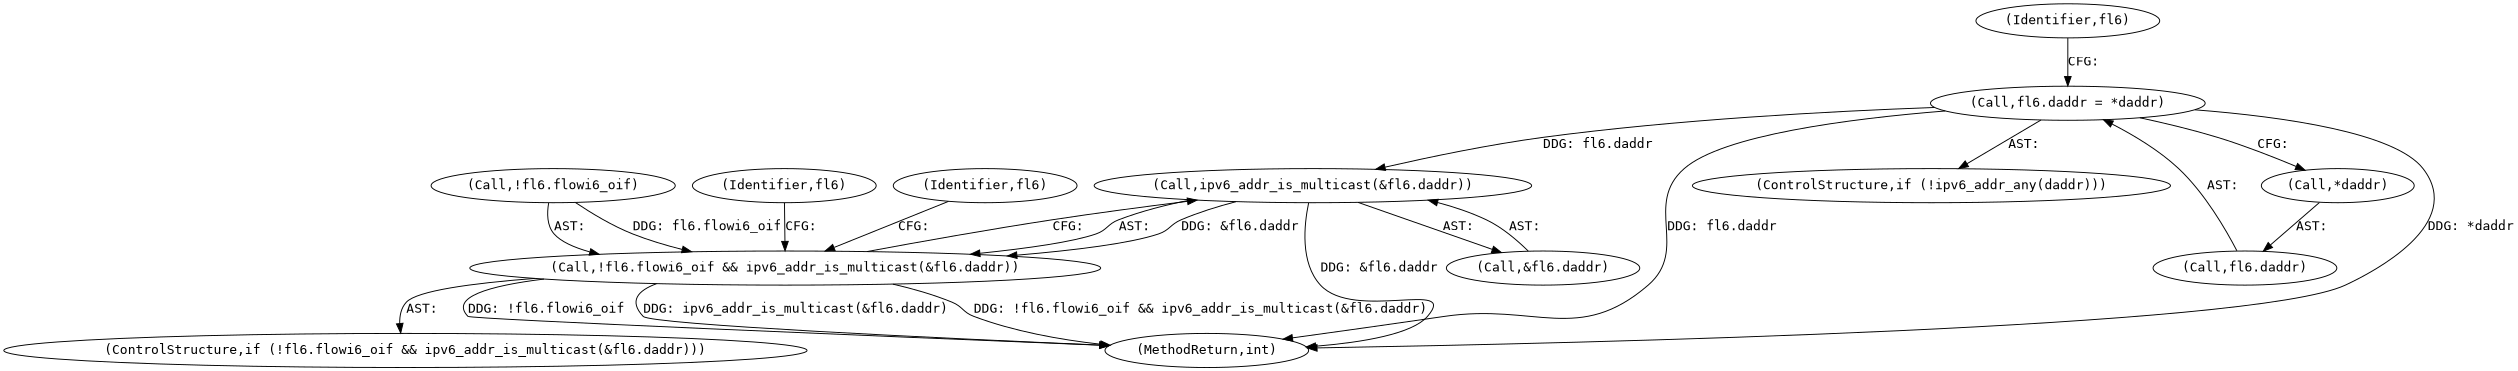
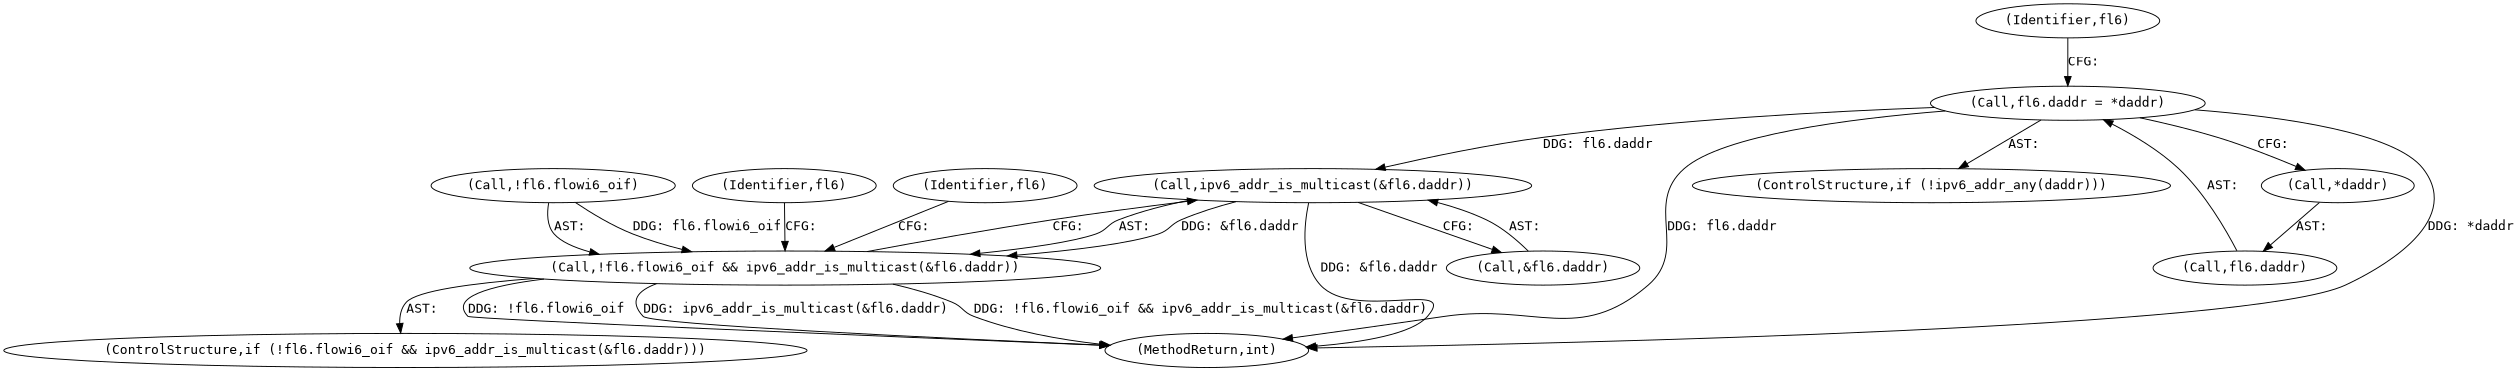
(1463, 227) -> (1463, 227)
